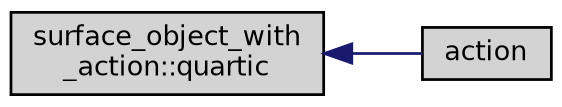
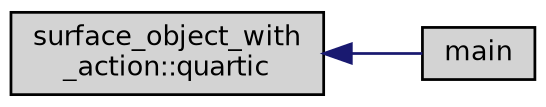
(487, 53) -> (479, 53)
